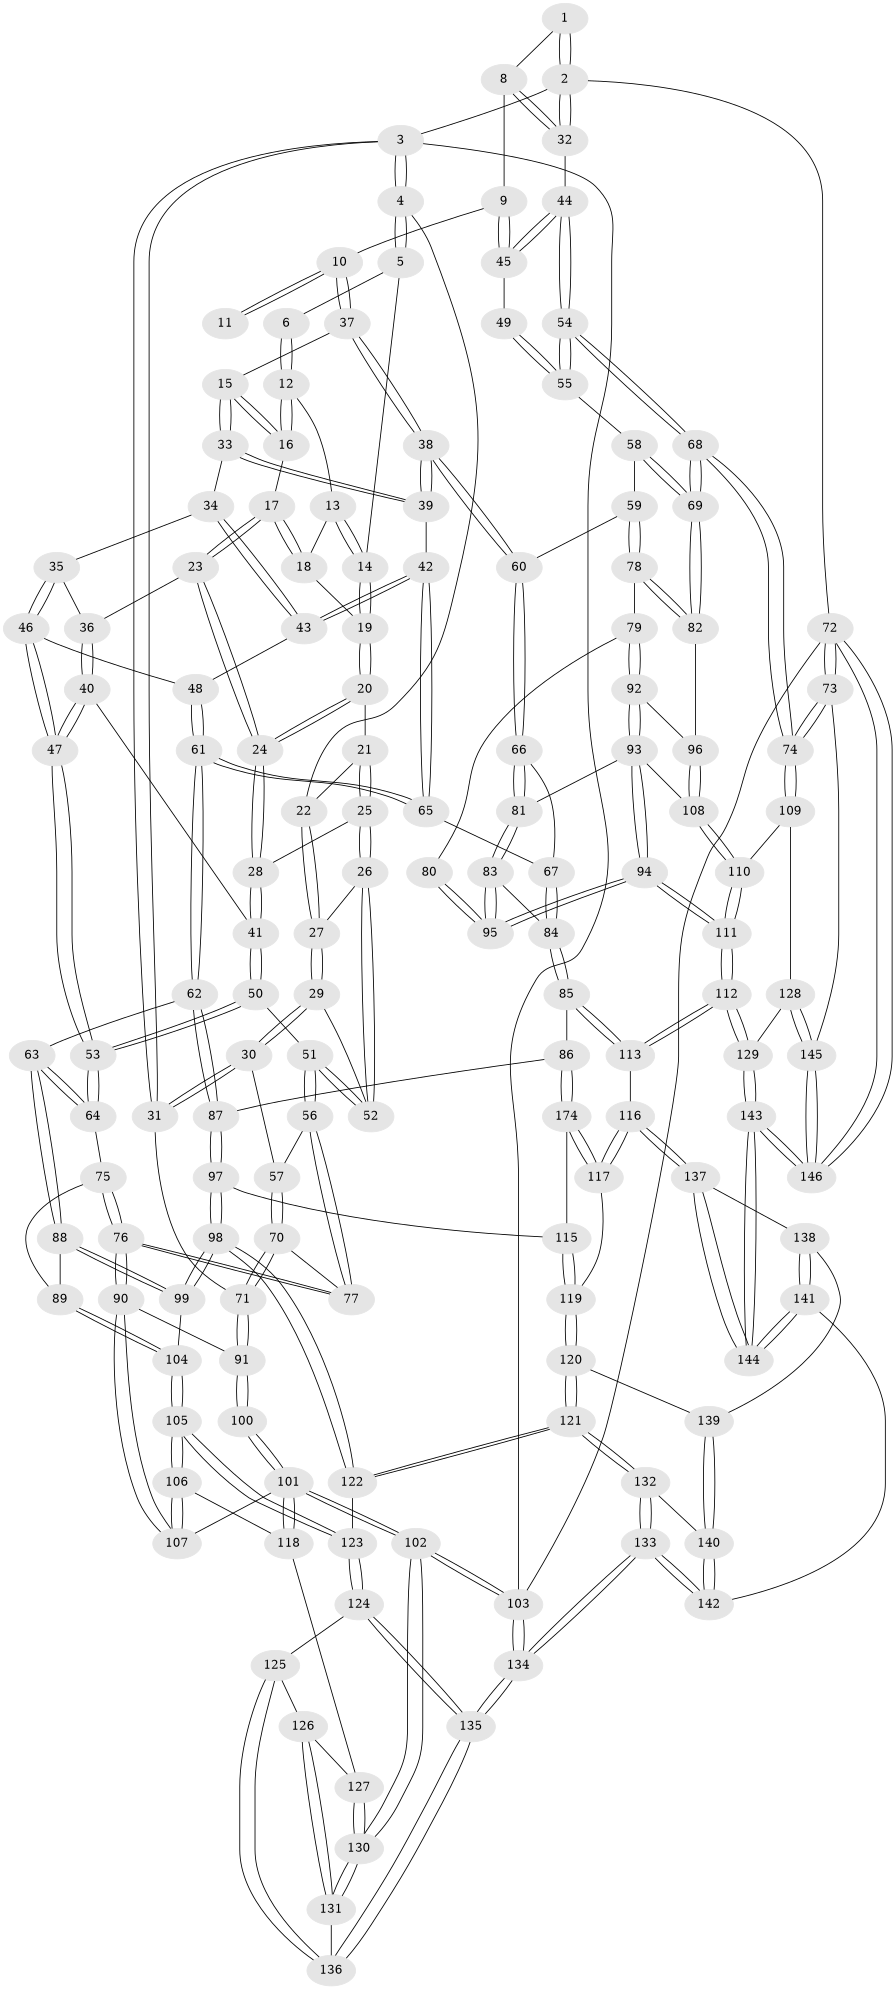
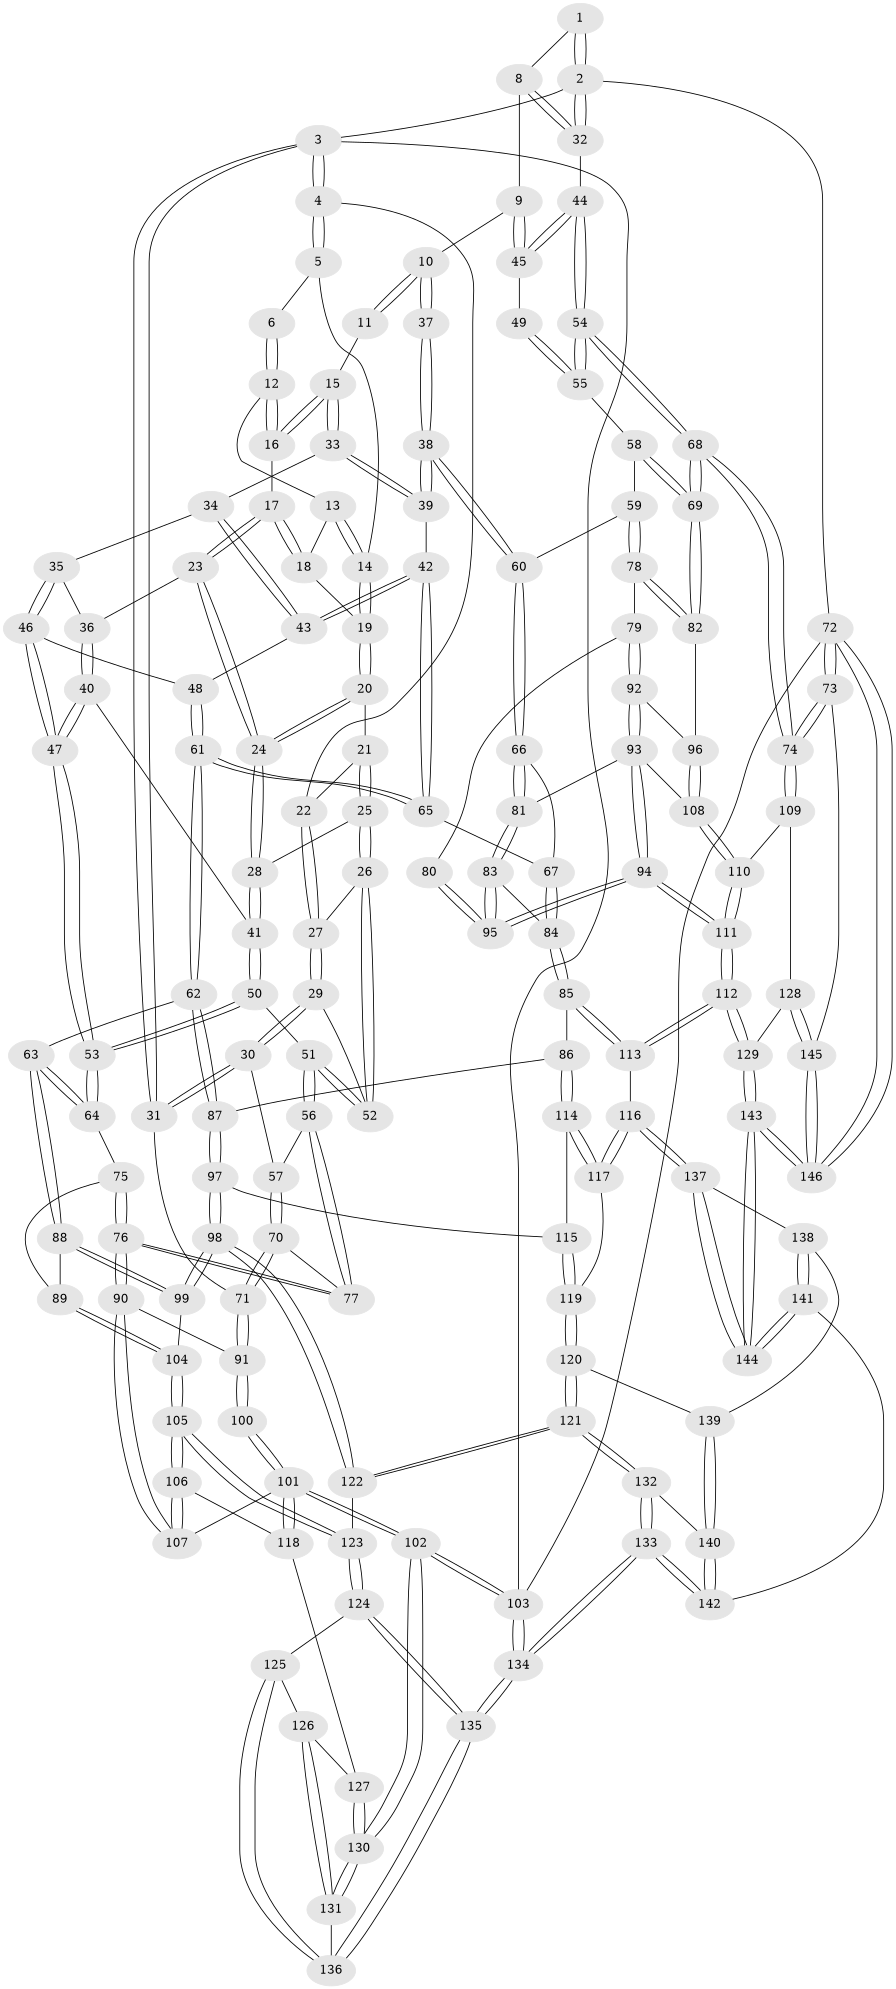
(286, 354) -> (347, 358)
(567, 1117) -> (567, 1117)
